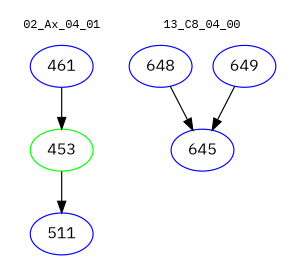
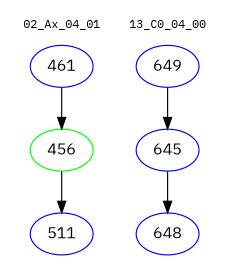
(203, 25) -> (168, 25)
(179, 103) -> (168, 186)
(62, 150) -> (62, 150)
